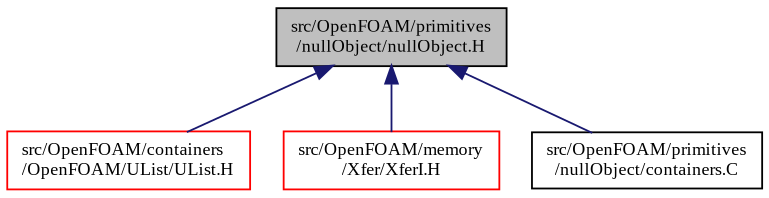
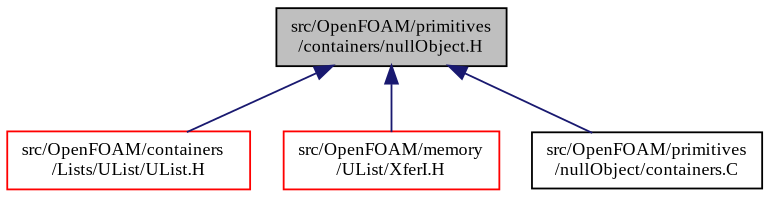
(392, 37) -> (392, 37)
(129, 160) -> (129, 160)
(392, 160) -> (392, 160)
